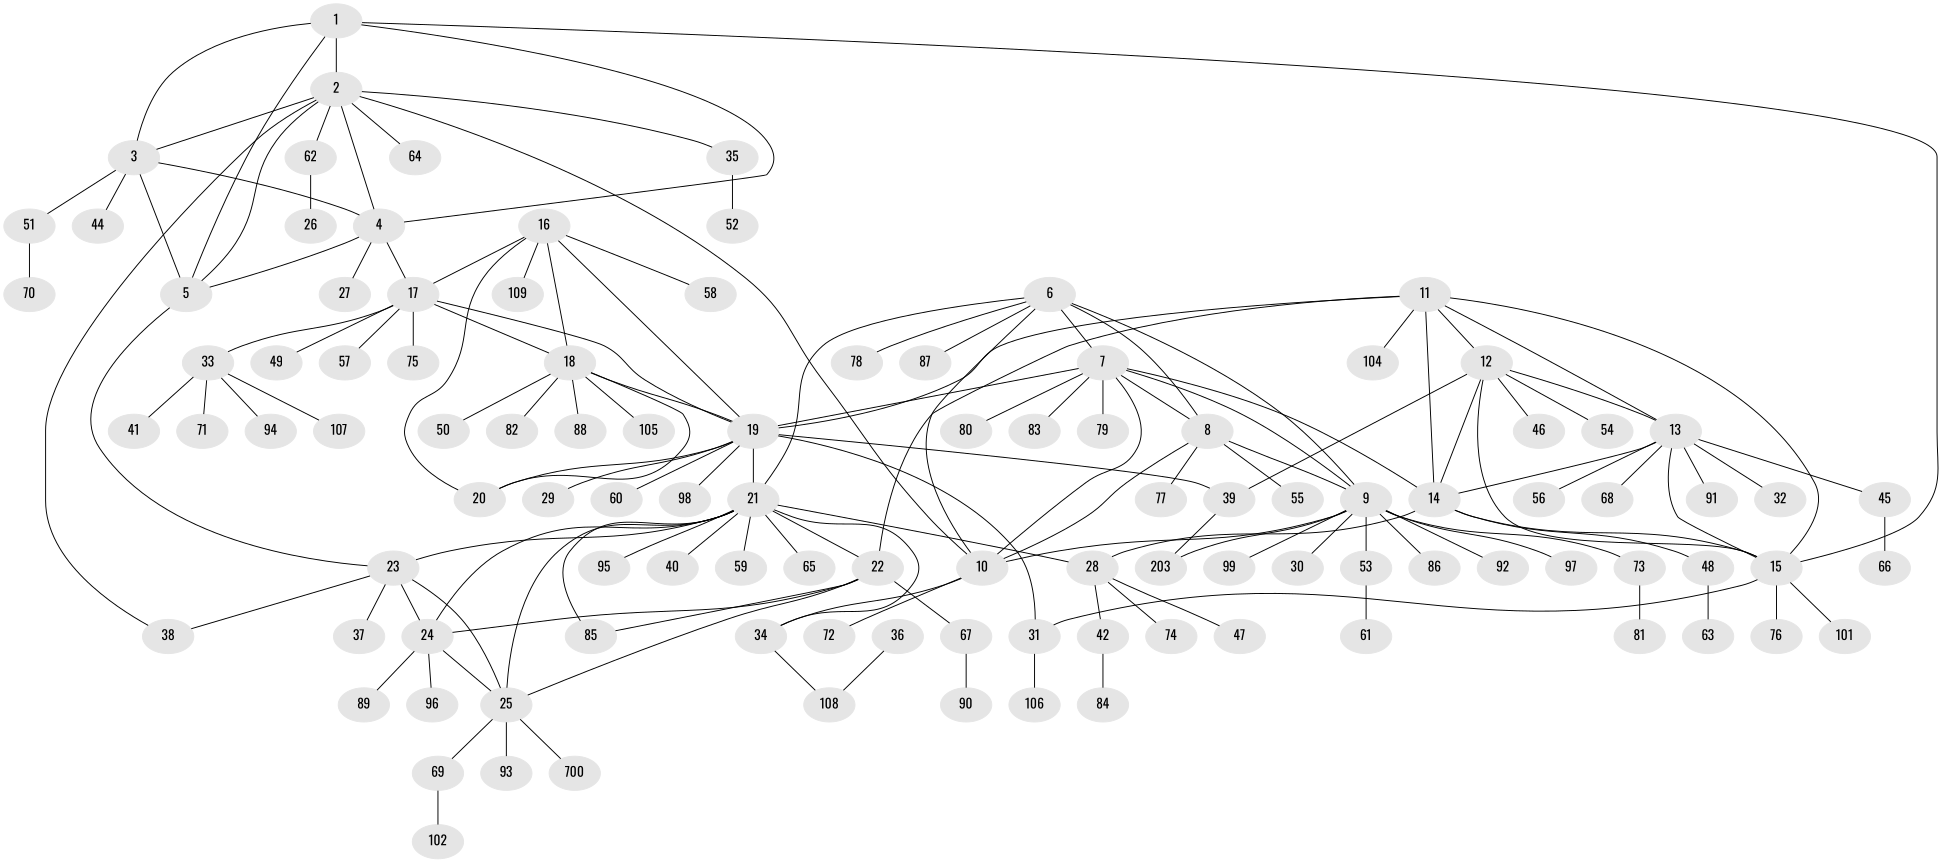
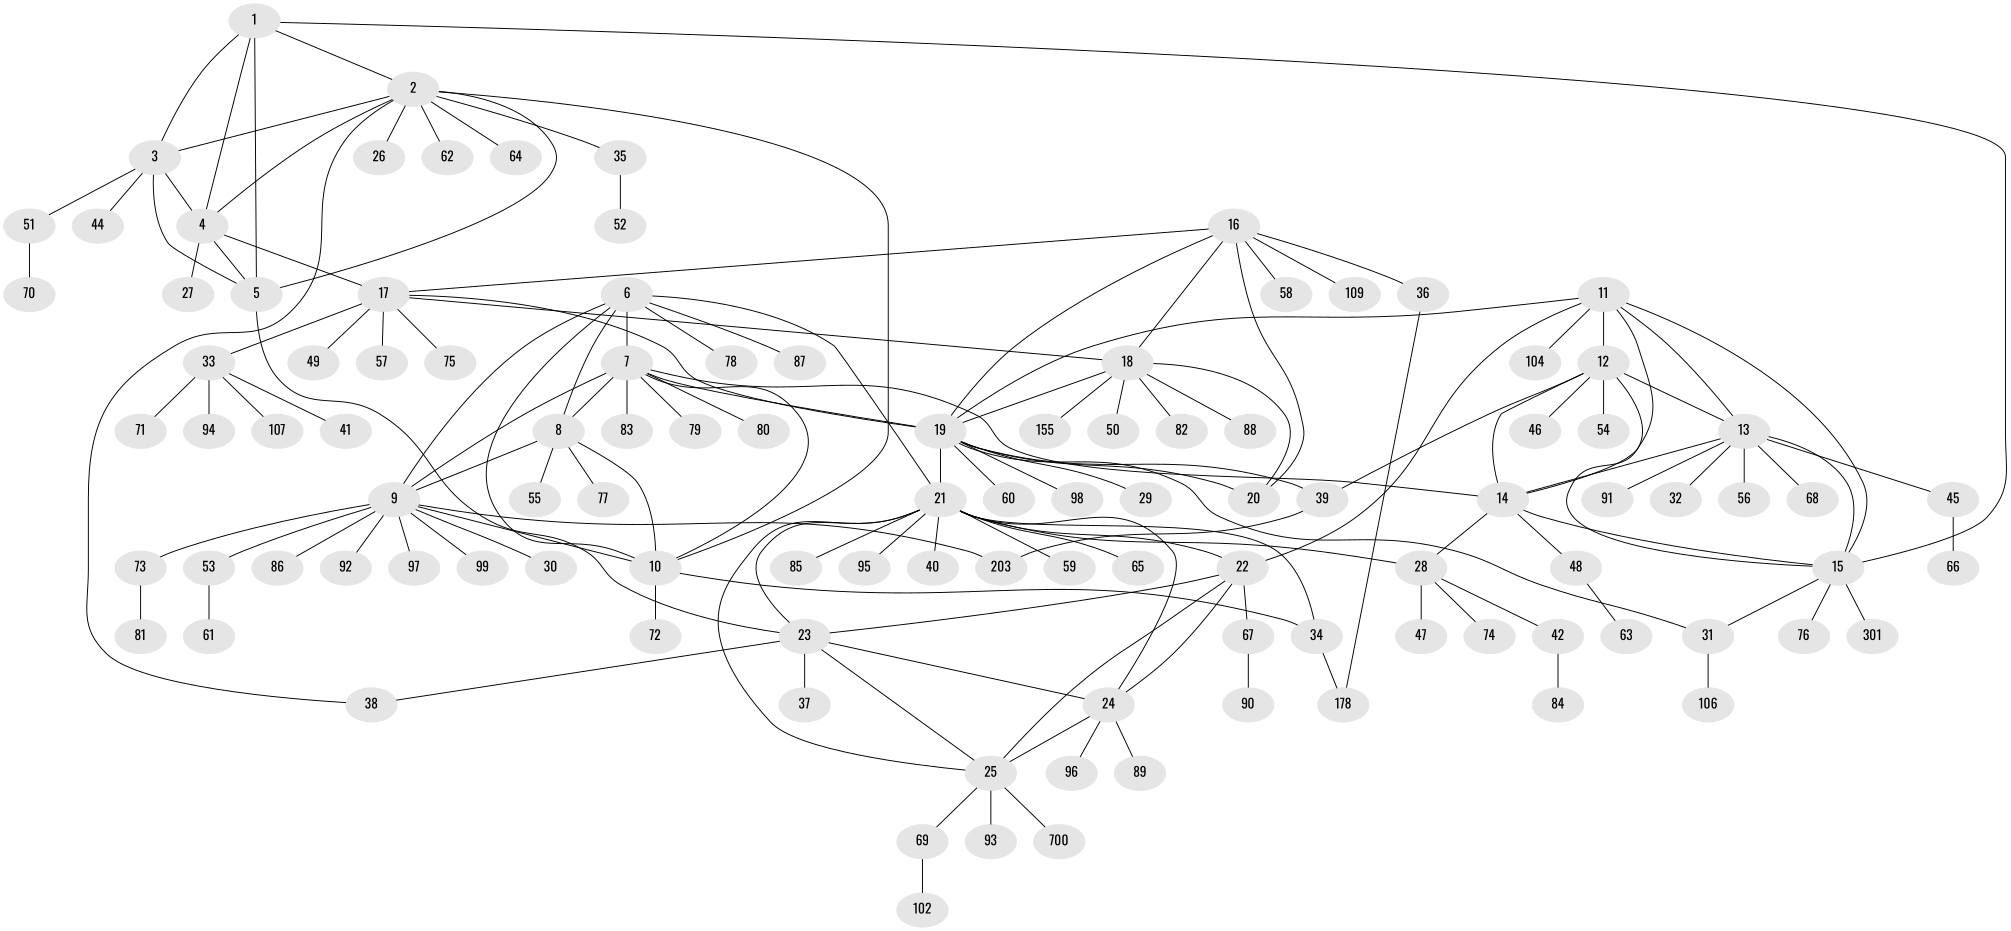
(311, 192) -> (396, 124)
none -> (1331, 256)
(649, 431) -> (1045, 431)
(689, 616) -> (1025, 609)
(1845, 636) -> (1872, 636)
(829, 705) -> (1343, 705)
